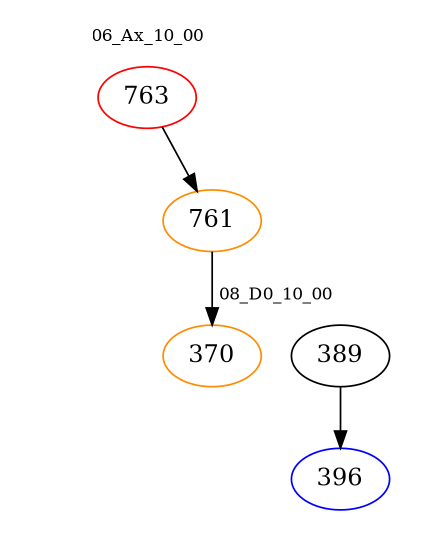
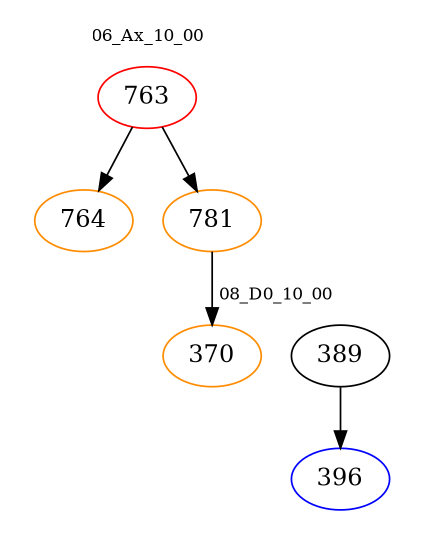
none -> (84, 221)
(212, 221) -> (212, 221)
